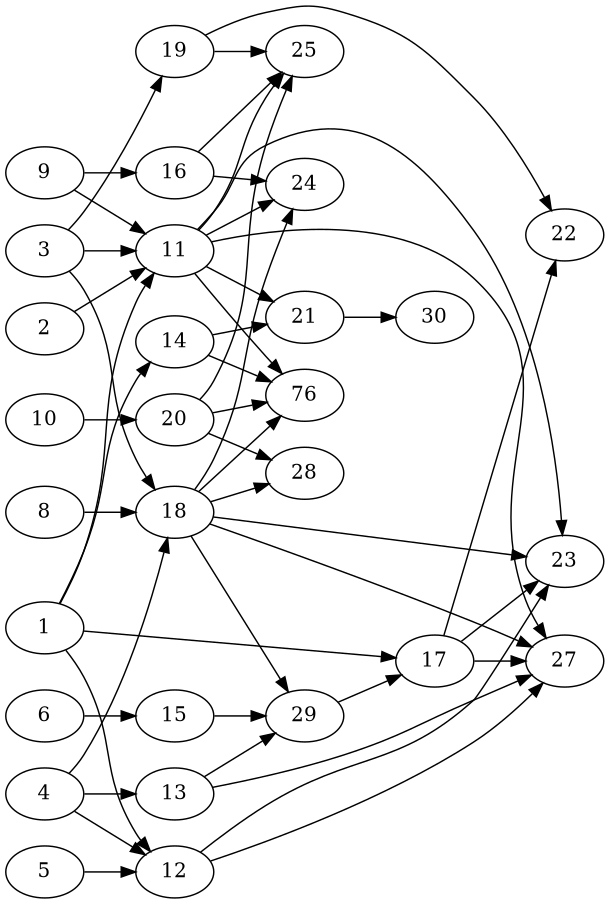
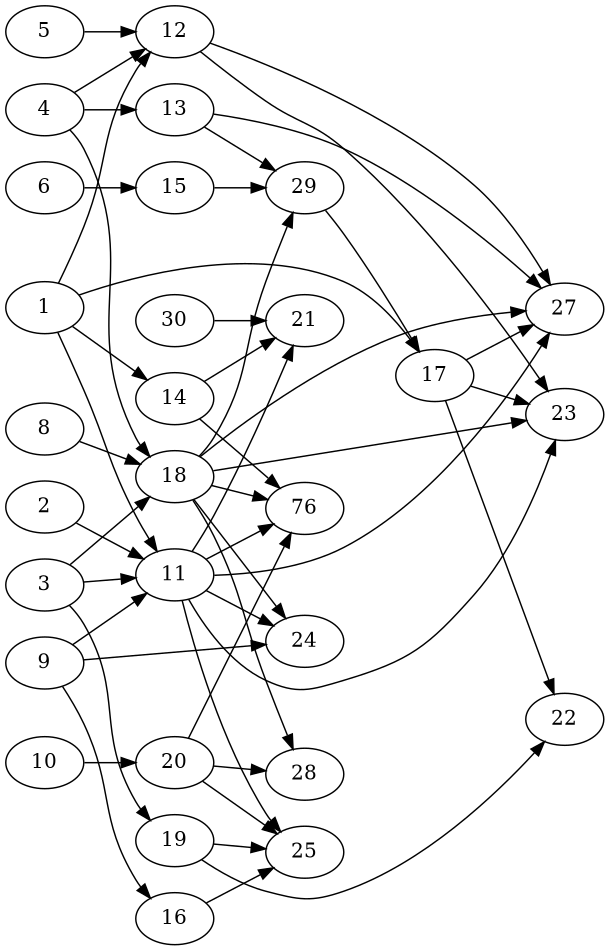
(223, 177) -> (167, 653)
(363, 317) -> (233, 321)
